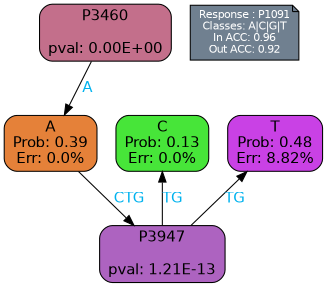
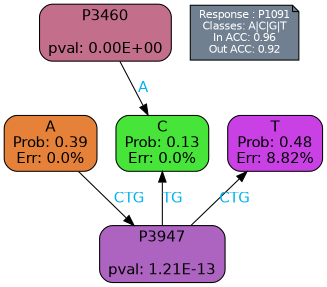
(80, 83) -> (131, 83)
(235, 199) -> (235, 199)
